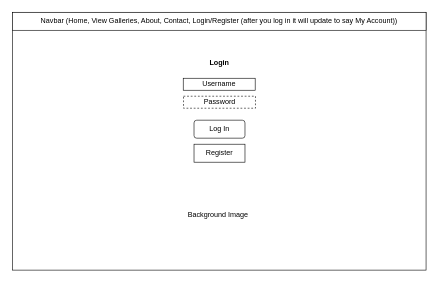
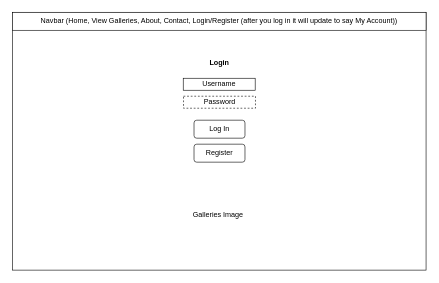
(219, 141) -> (219, 141)
(220, 153) -> (220, 153)
